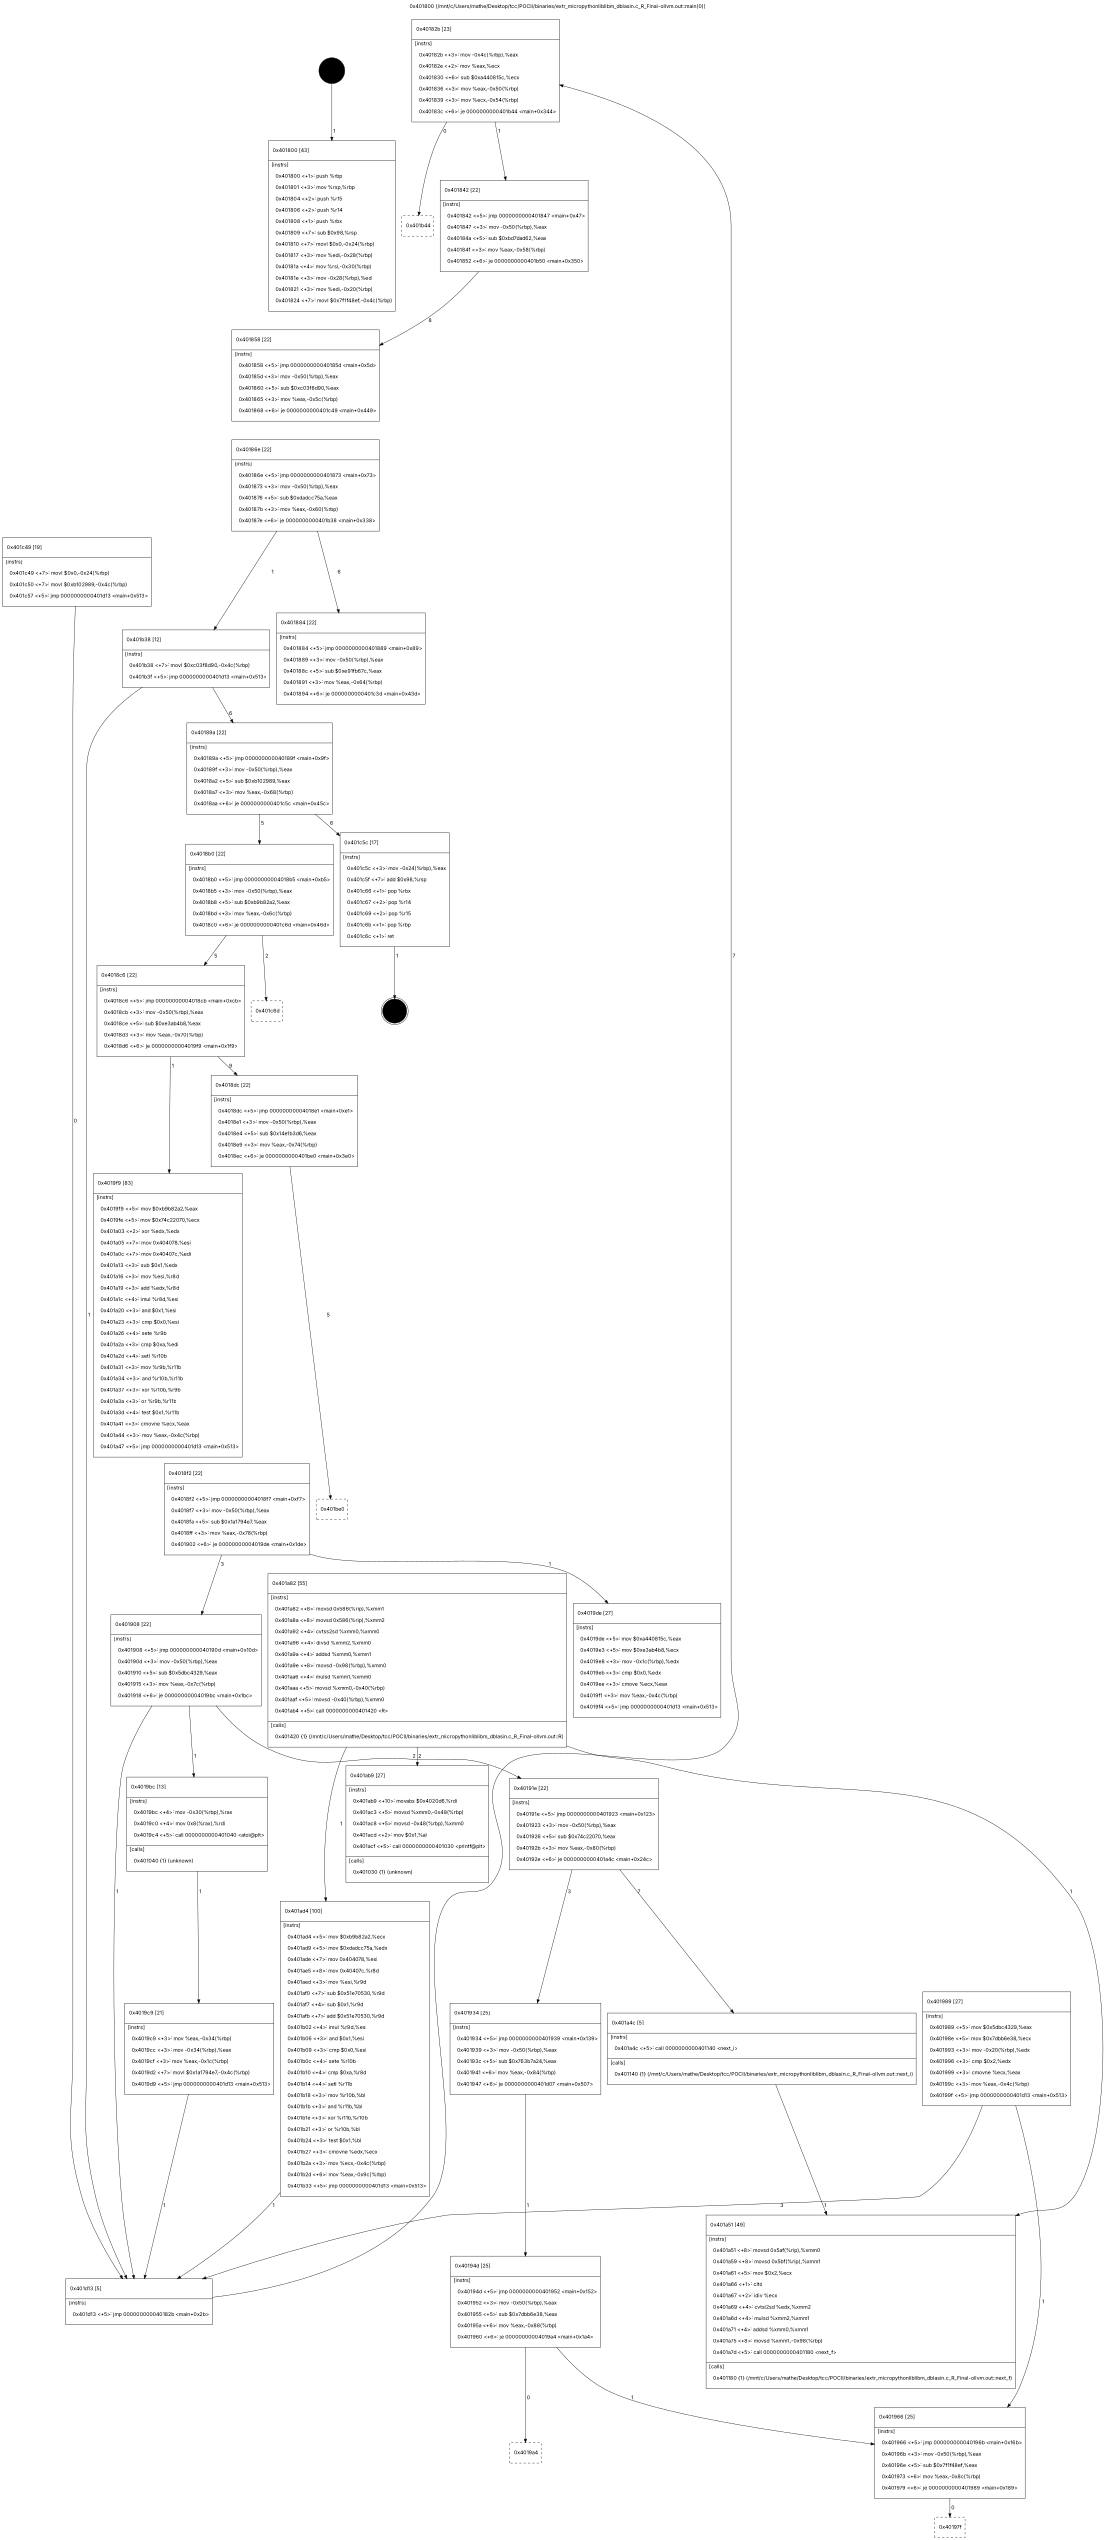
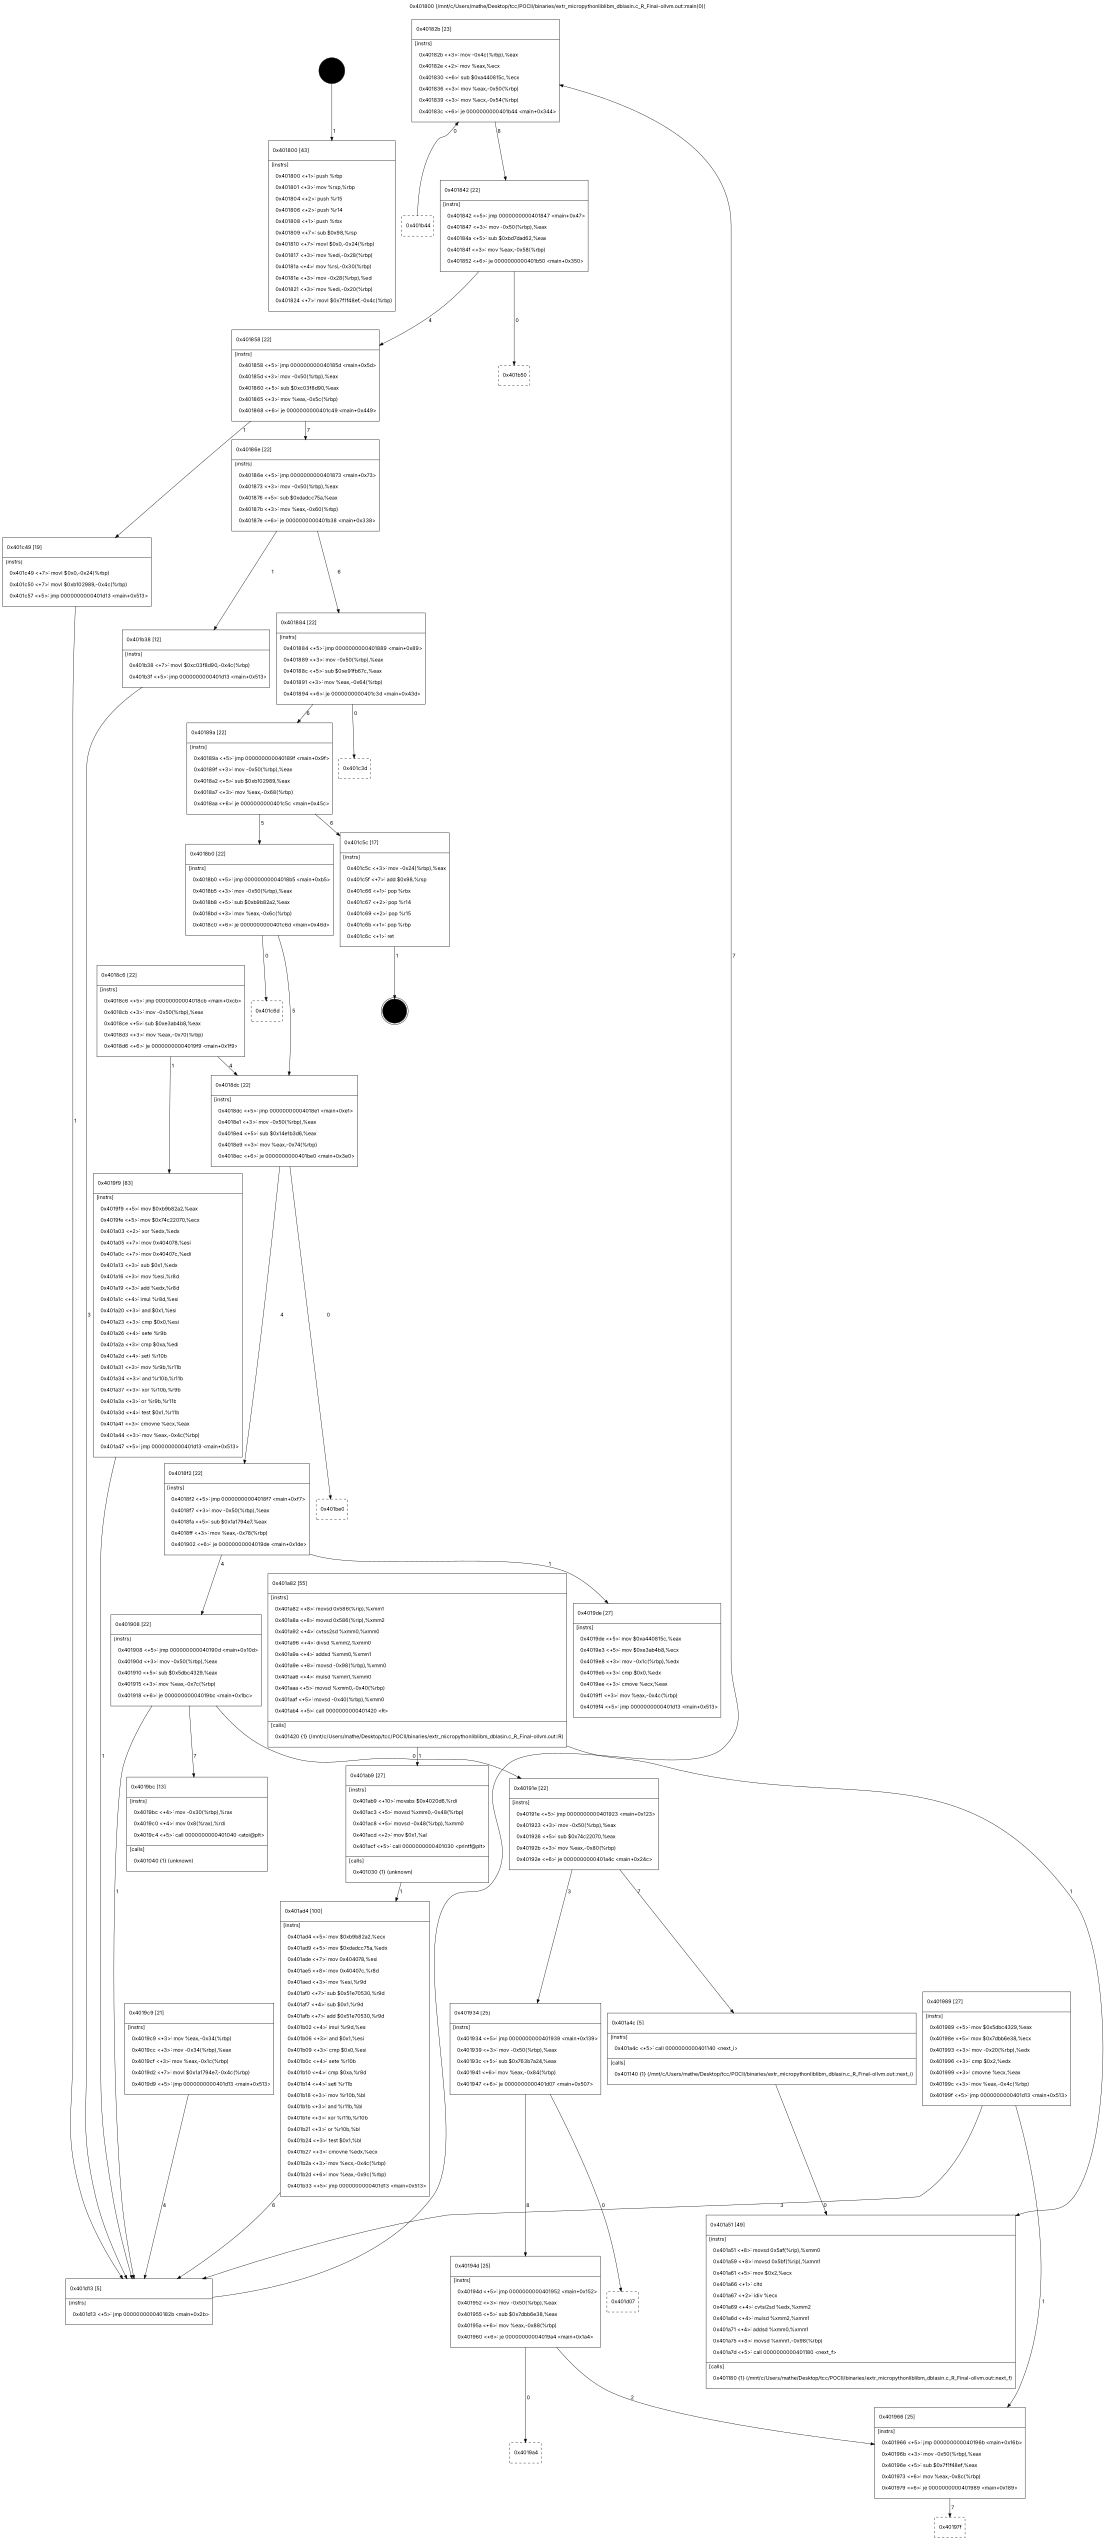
(499, 131) -> (499, 131)
(428, 165) -> (425, 165)
(430, 321) -> (430, 321)
none -> (514, 376)
none -> (306, 429)
none -> (184, 478)
(222, 703) -> (306, 712)
none -> (355, 769)
(216, 949) -> (290, 1003)
(266, 956) -> (266, 956)
(230, 1066) -> (230, 1066)
(75, 1121) -> (75, 1121)
none -> (263, 1313)
(89, 1315) -> (89, 1315)
(328, 1315) -> (328, 1315)
(222, 1564) -> (222, 1564)
(195, 1756) -> (195, 1756)
(413, 1756) -> (413, 1756)
(419, 1756) -> (419, 1756)
(327, 1821) -> (399, 1890)
none -> (101, 1867)
(198, 1935) -> none
(164, 2206) -> (164, 2206)
(273, 2206) -> (273, 2206)
(527, 2206) -> (527, 2206)
(825, 2206) -> (825, 2206)
none -> (623, 2302)
(632, 2398) -> (632, 2398)
(952, 2508) -> (952, 2508)
